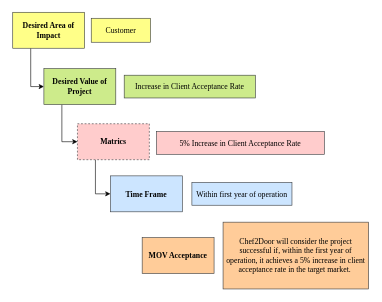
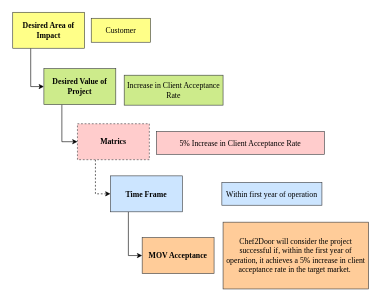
(190, 87) -> (173, 90)
(95, 182) -> (95, 182)
(242, 194) -> (272, 194)
none -> (128, 239)
